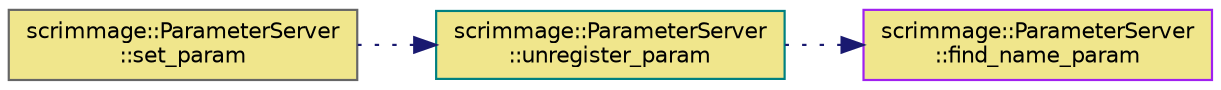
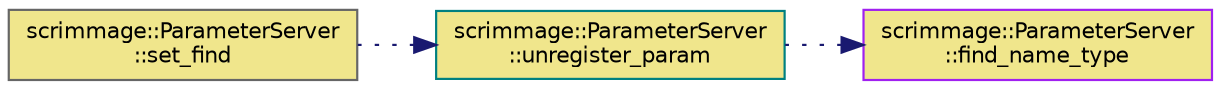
(183, 45) -> (183, 45)
(1038, 45) -> (1038, 45)
